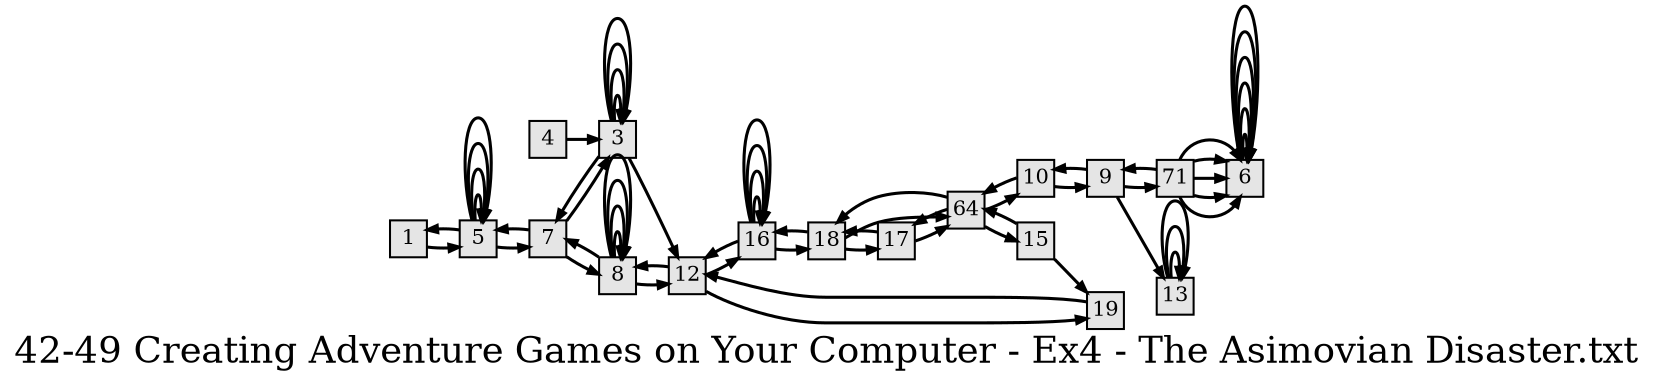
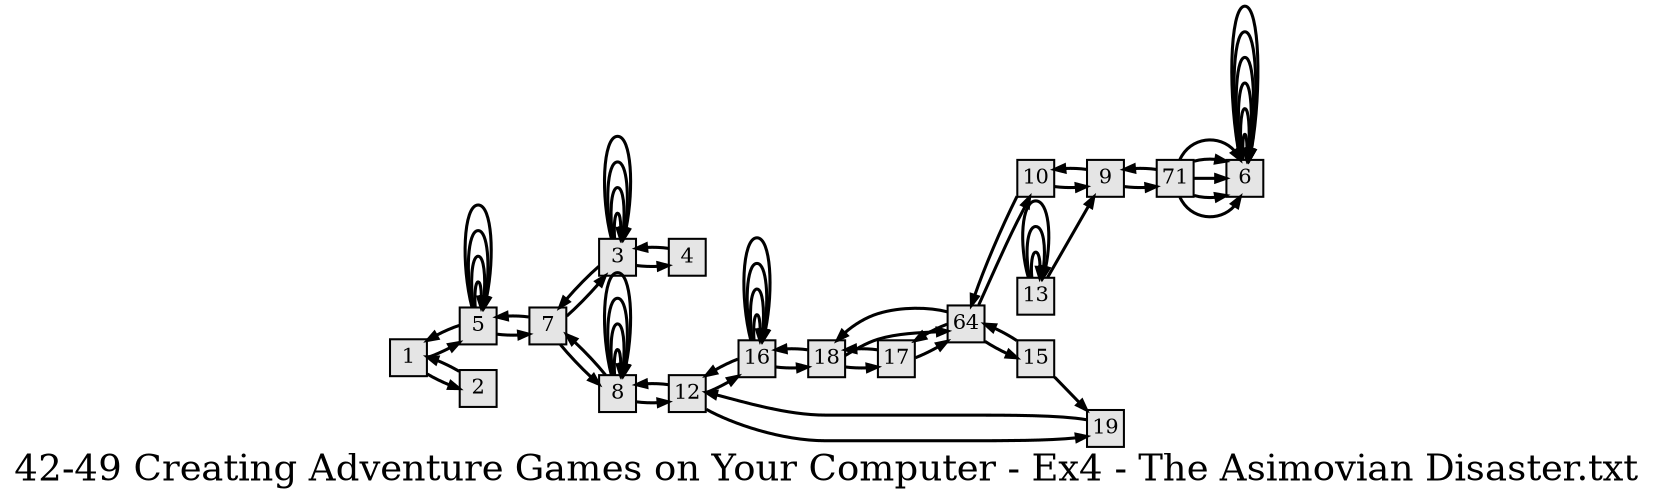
(652, 203) -> (647, 266)
(1138, 233) -> (1068, 242)
none -> (478, 388)
